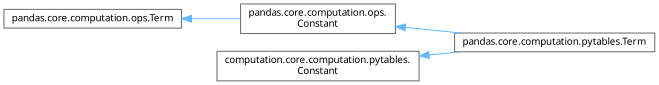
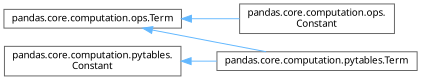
(433, 30) -> (209, 41)
(318, 66) -> (93, 61)
